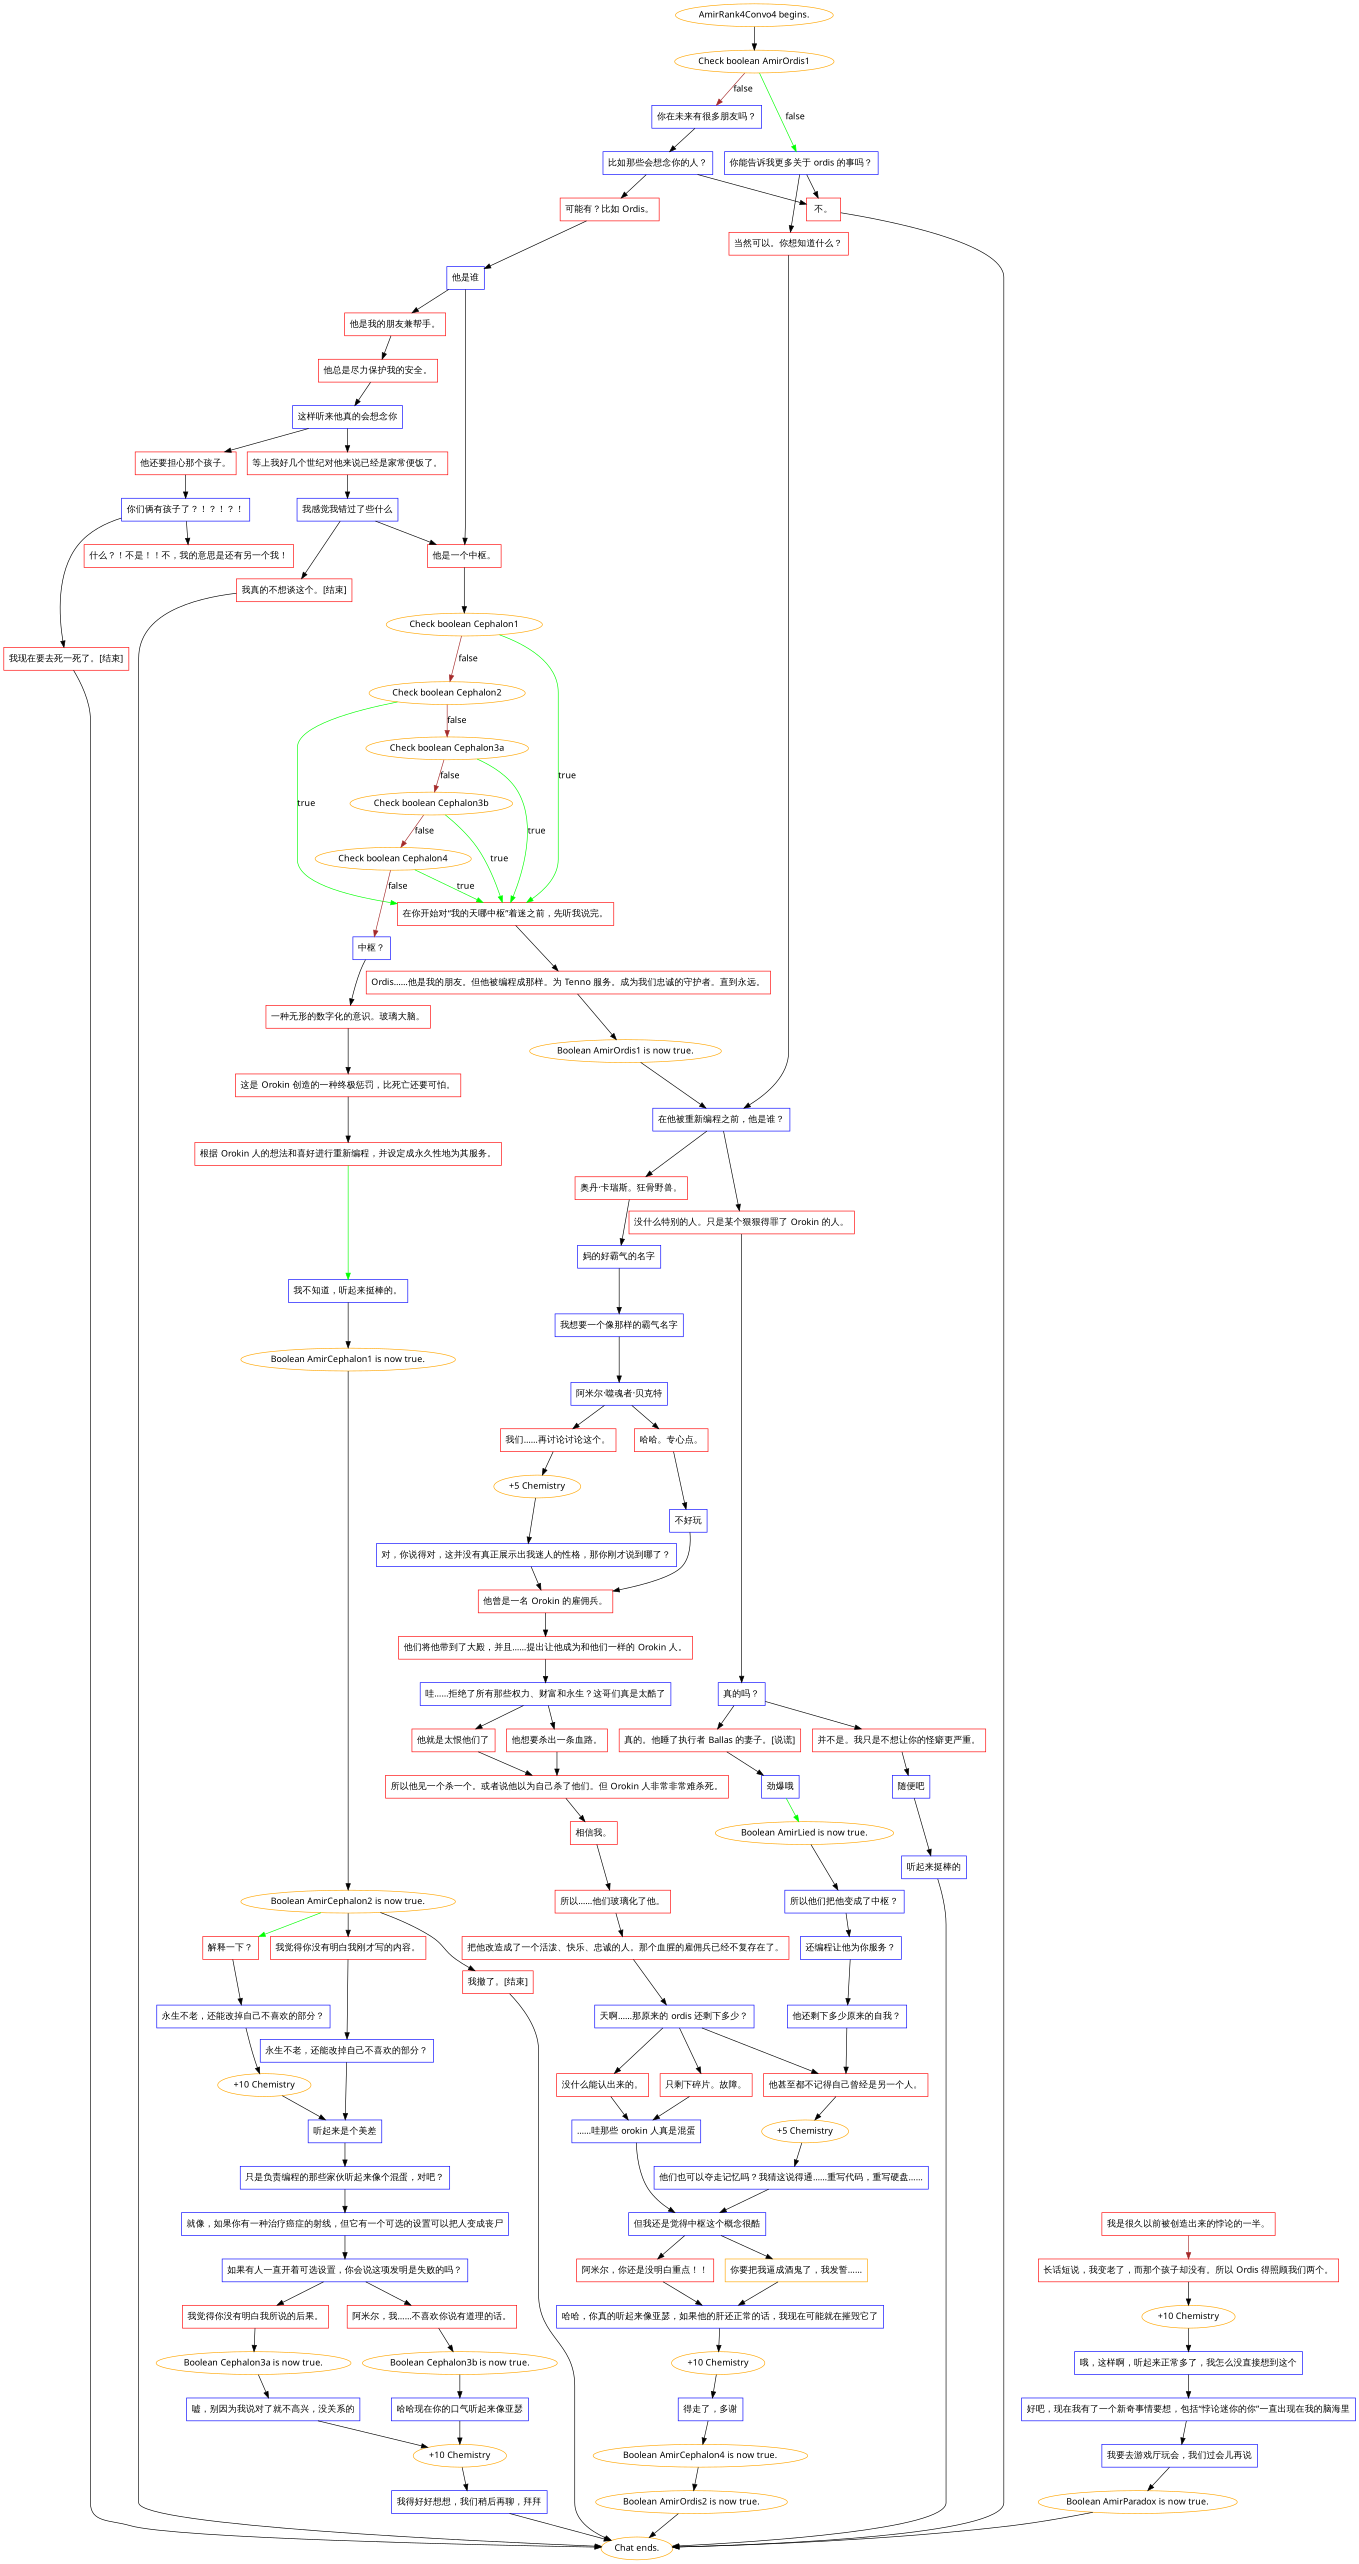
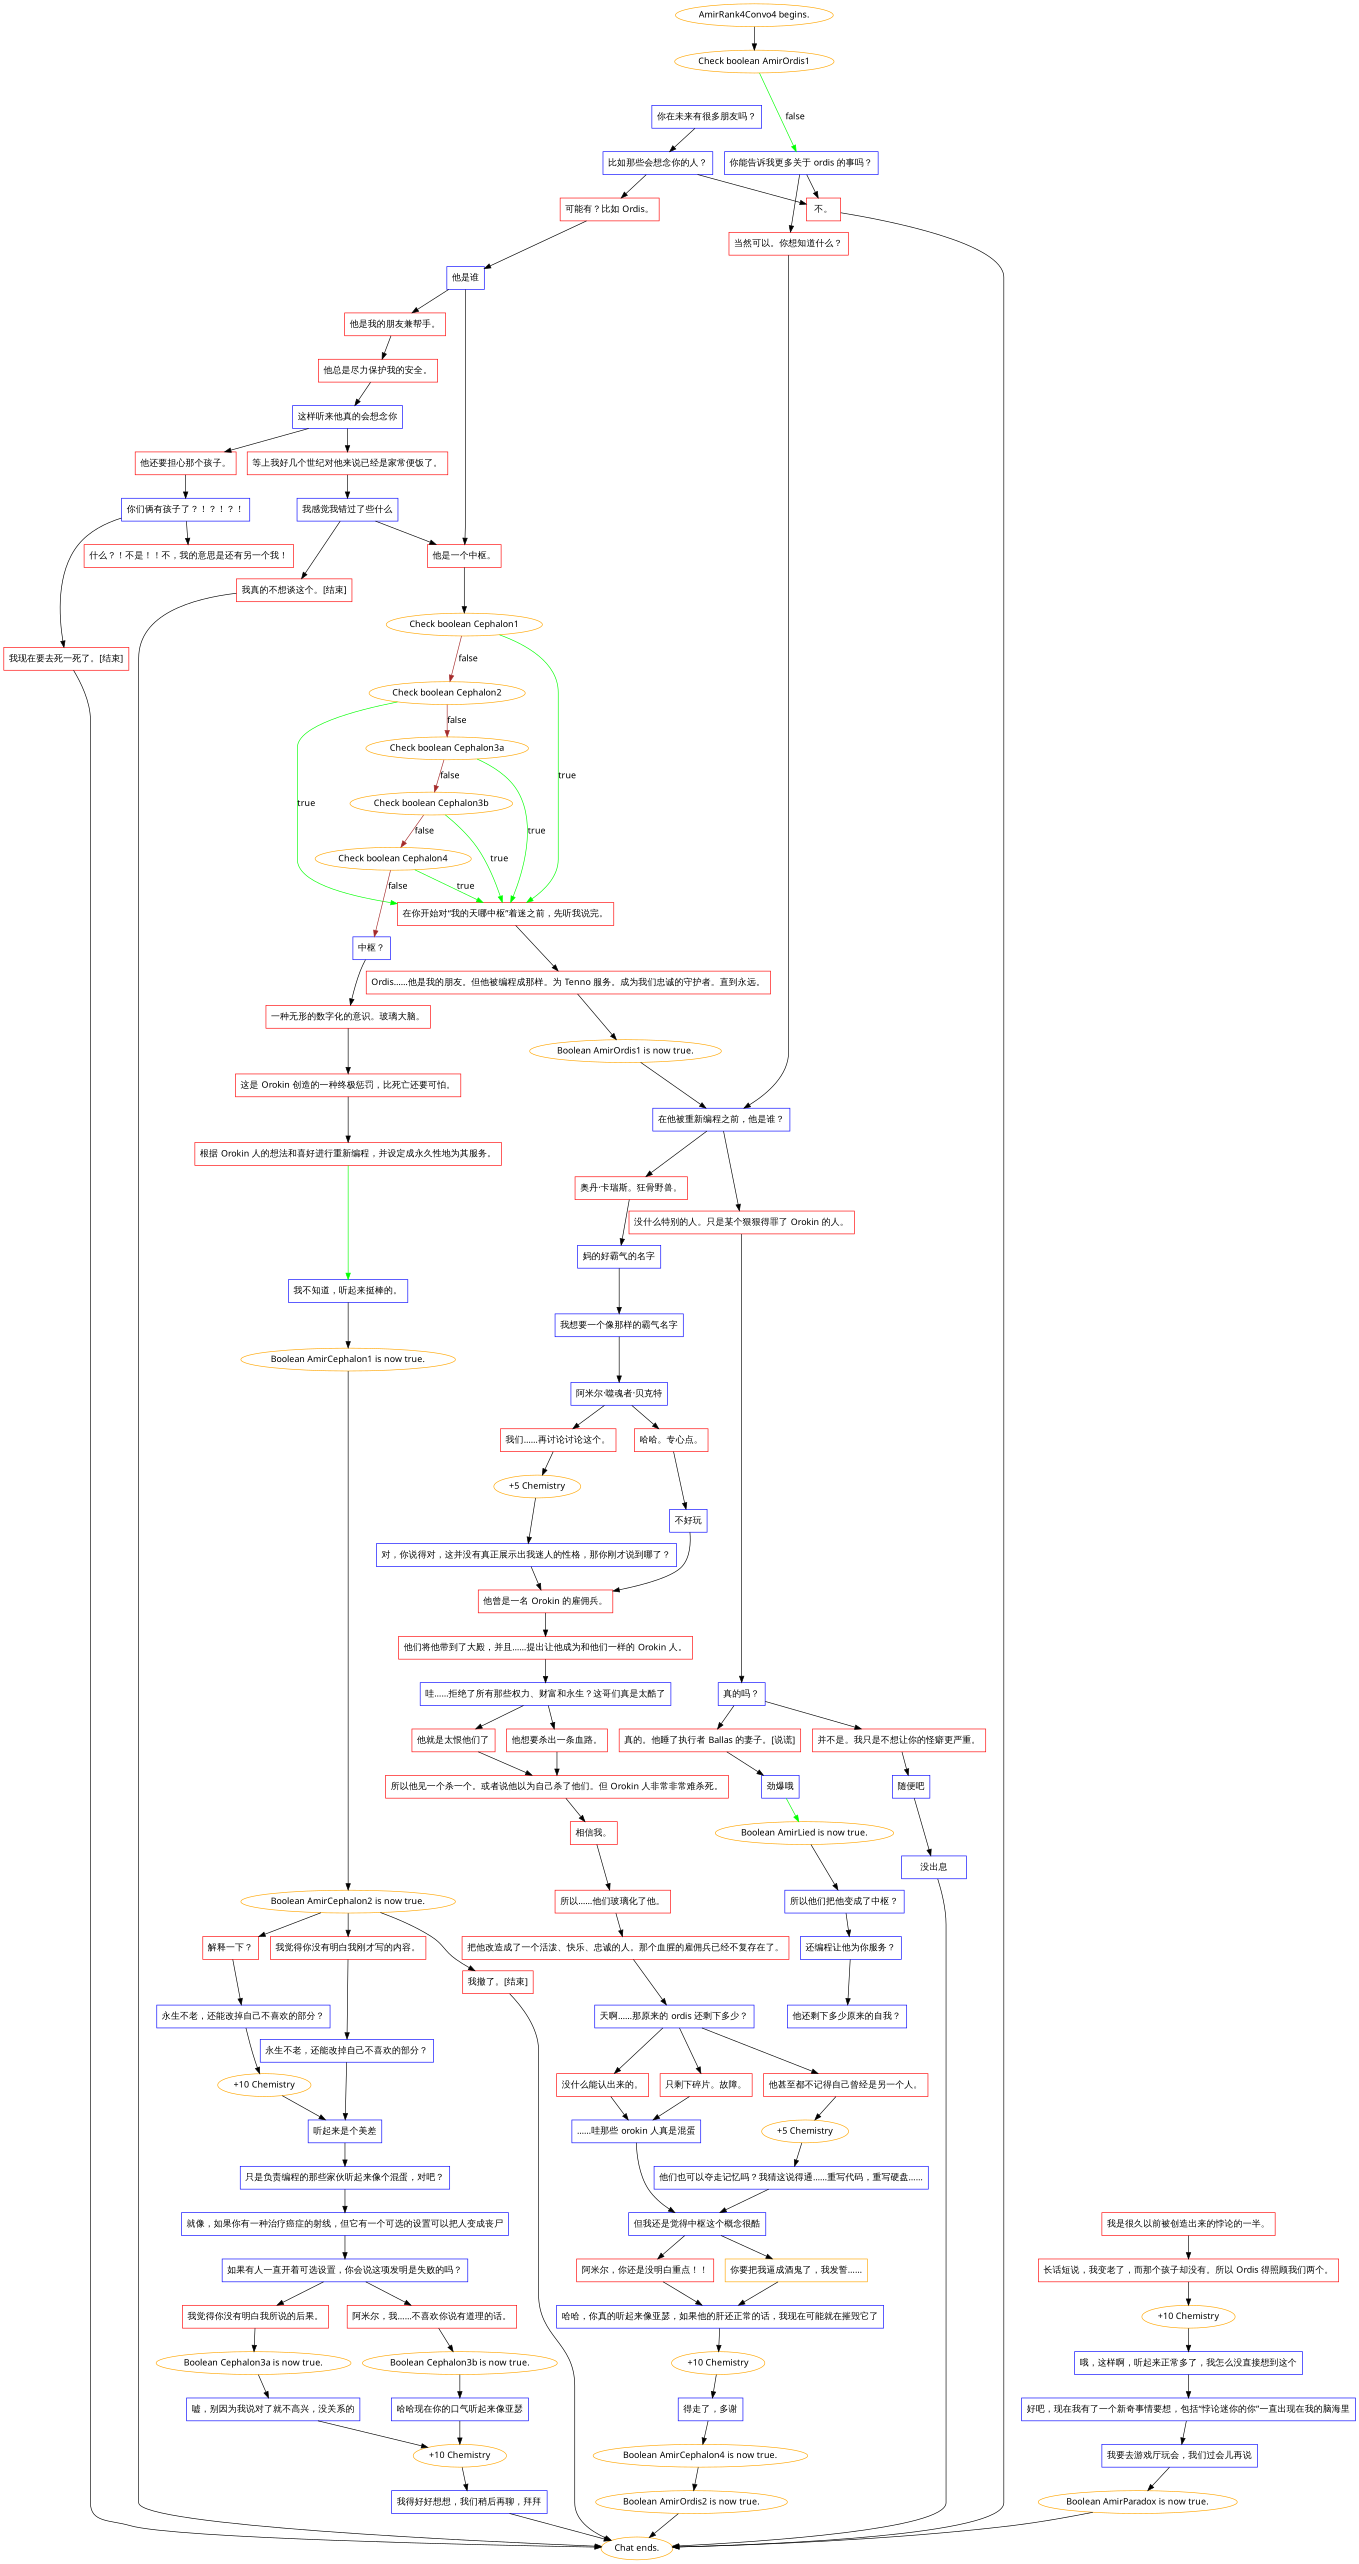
(733, 87) -> none
(934, 1867) -> (934, 1867)
(293, 1923) -> (293, 1923)
(846, 2047) -> none
(1189, 2244) -> (1189, 2244)
